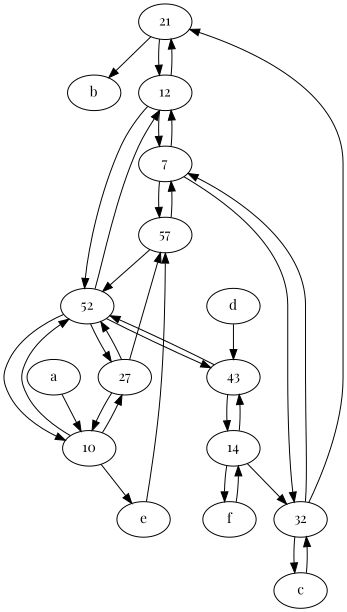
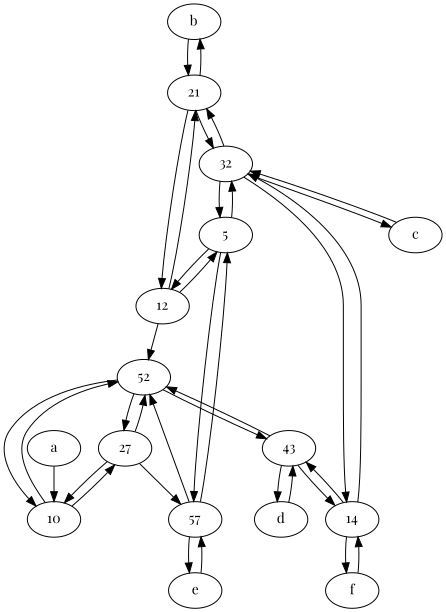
none -> (188, 52)
none -> (202, 125)
(165, 164) -> (226, 235)
(118, 201) -> none
none -> (343, 314)
none -> (279, 479)
(113, 480) -> (189, 550)
